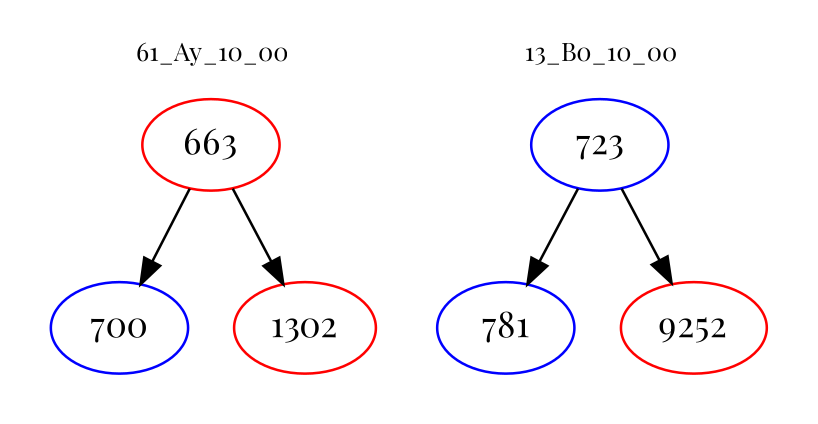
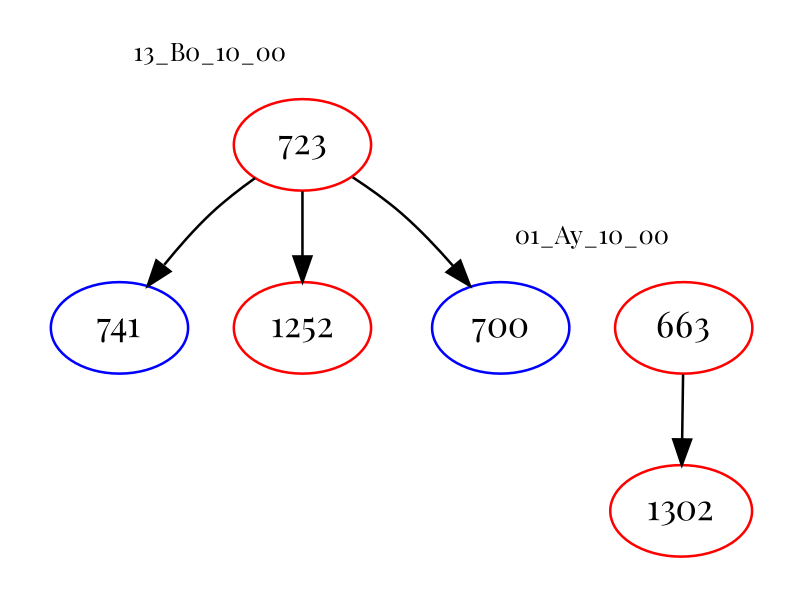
(214, 55) -> (592, 238)
(600, 145) -> (302, 145)
(171, 225) -> (428, 239)
(506, 328) -> (119, 328)
(694, 328) -> (302, 328)
